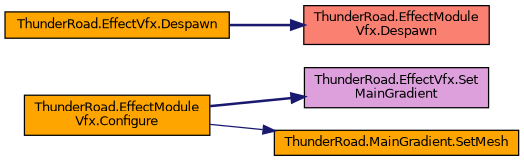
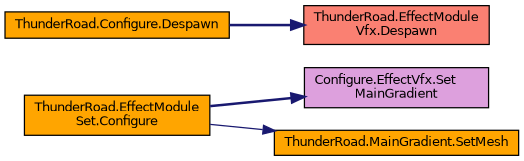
(117, 25) -> (117, 25)
(397, 88) -> (397, 88)
(117, 115) -> (117, 115)
